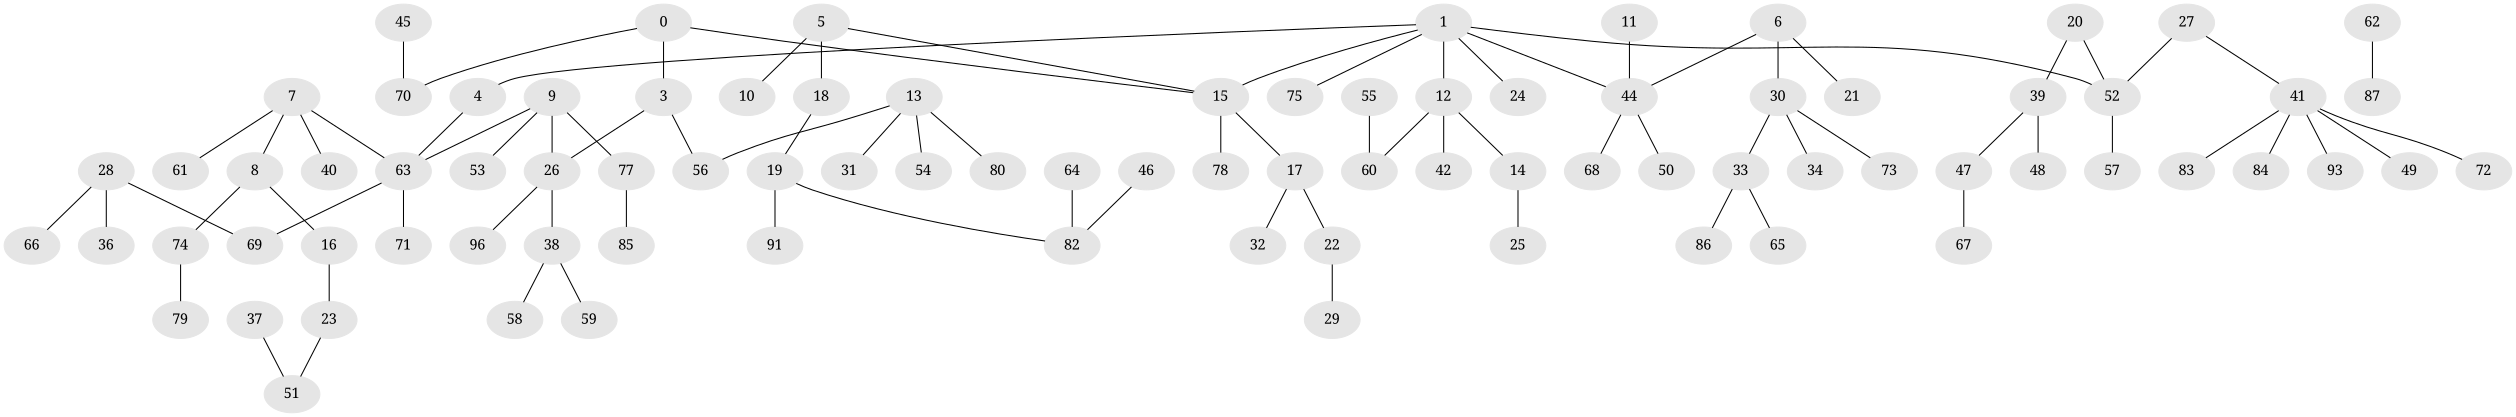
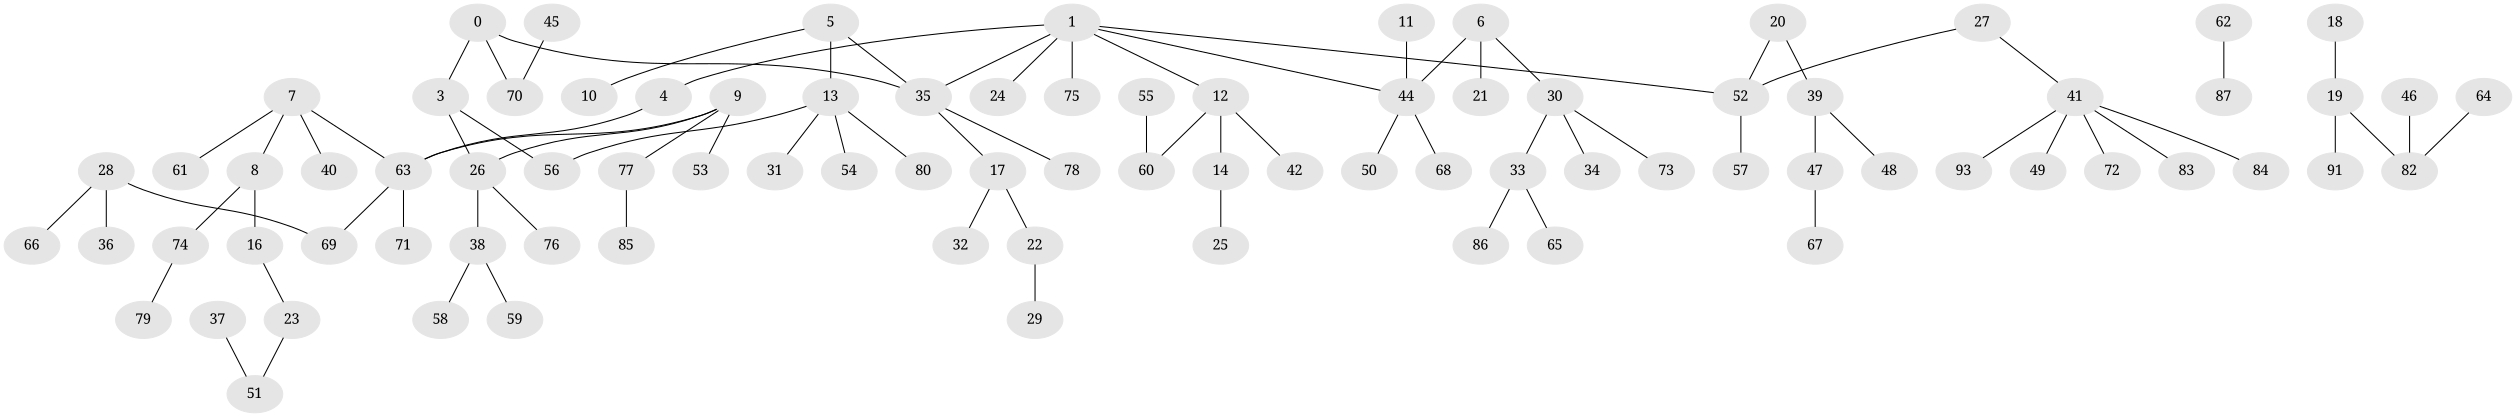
(821, 60) -> (831, 60)
(1221, 97) -> (924, 97)
(478, 246) -> (552, 246)
